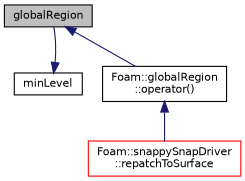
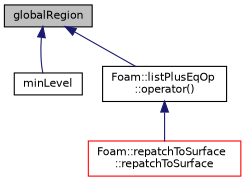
(56, 44) -> (41, 56)
(165, 84) -> (165, 84)
(165, 159) -> (165, 159)
